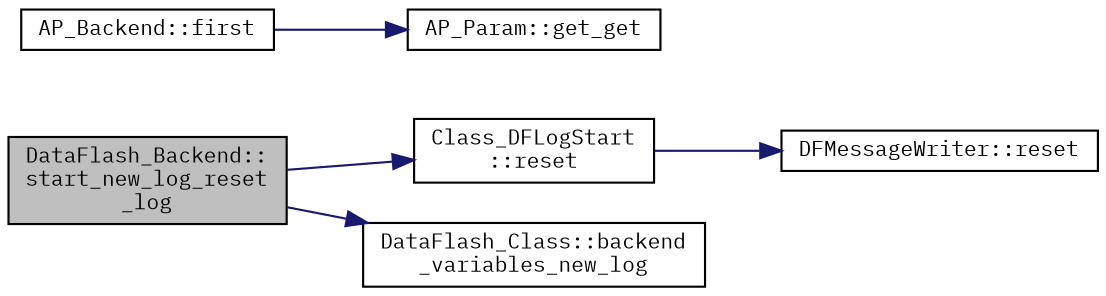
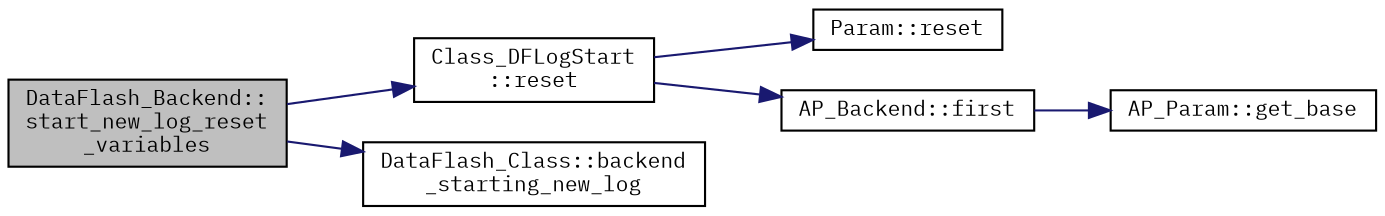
(534, 30) -> (1243, 110)
none -> (707, 89)
(940, 151) -> (908, 30)
(148, 181) -> (148, 123)
(534, 255) -> (534, 174)
